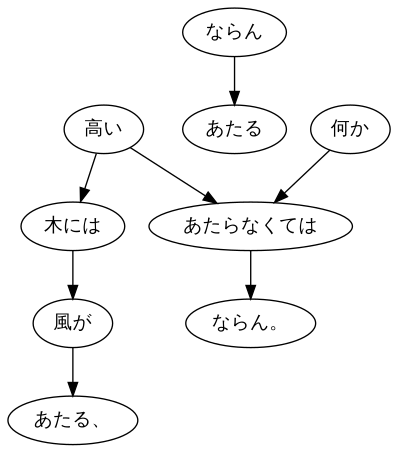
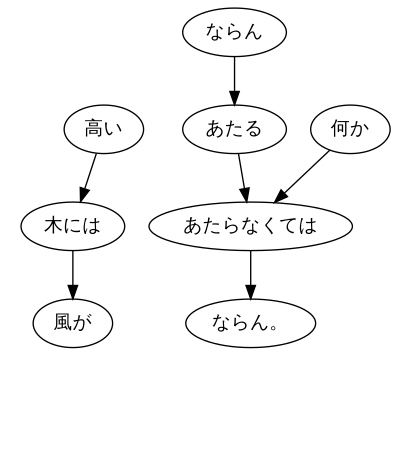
(168, 172) -> (241, 171)
(73, 420) -> none
